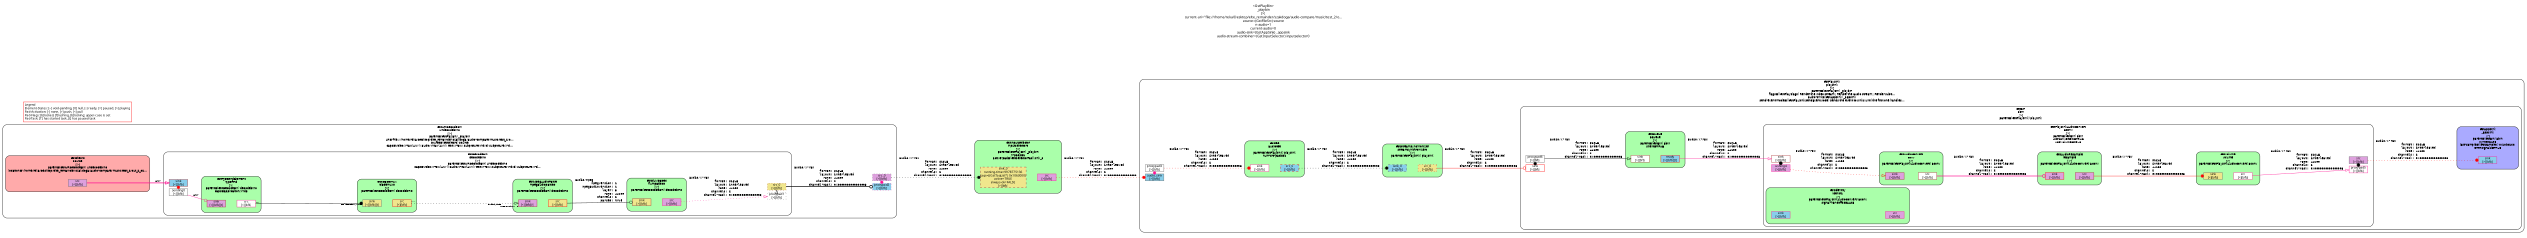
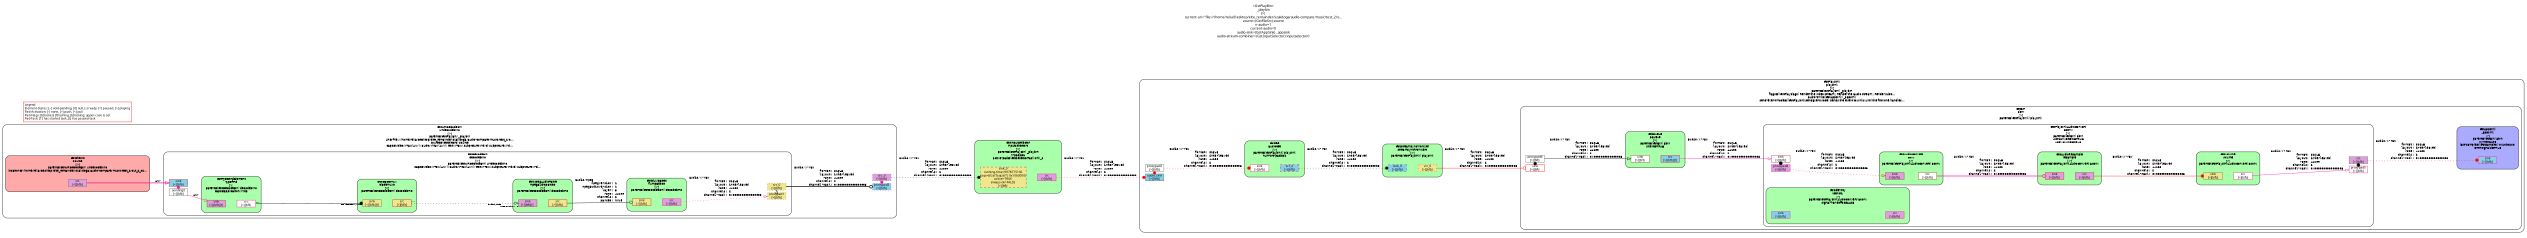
(1670, 159) -> (1670, 159)
(1781, 168) -> (1781, 168)
(1155, 174) -> (1155, 174)
(178, 186) -> (178, 186)
(777, 196) -> (777, 196)
